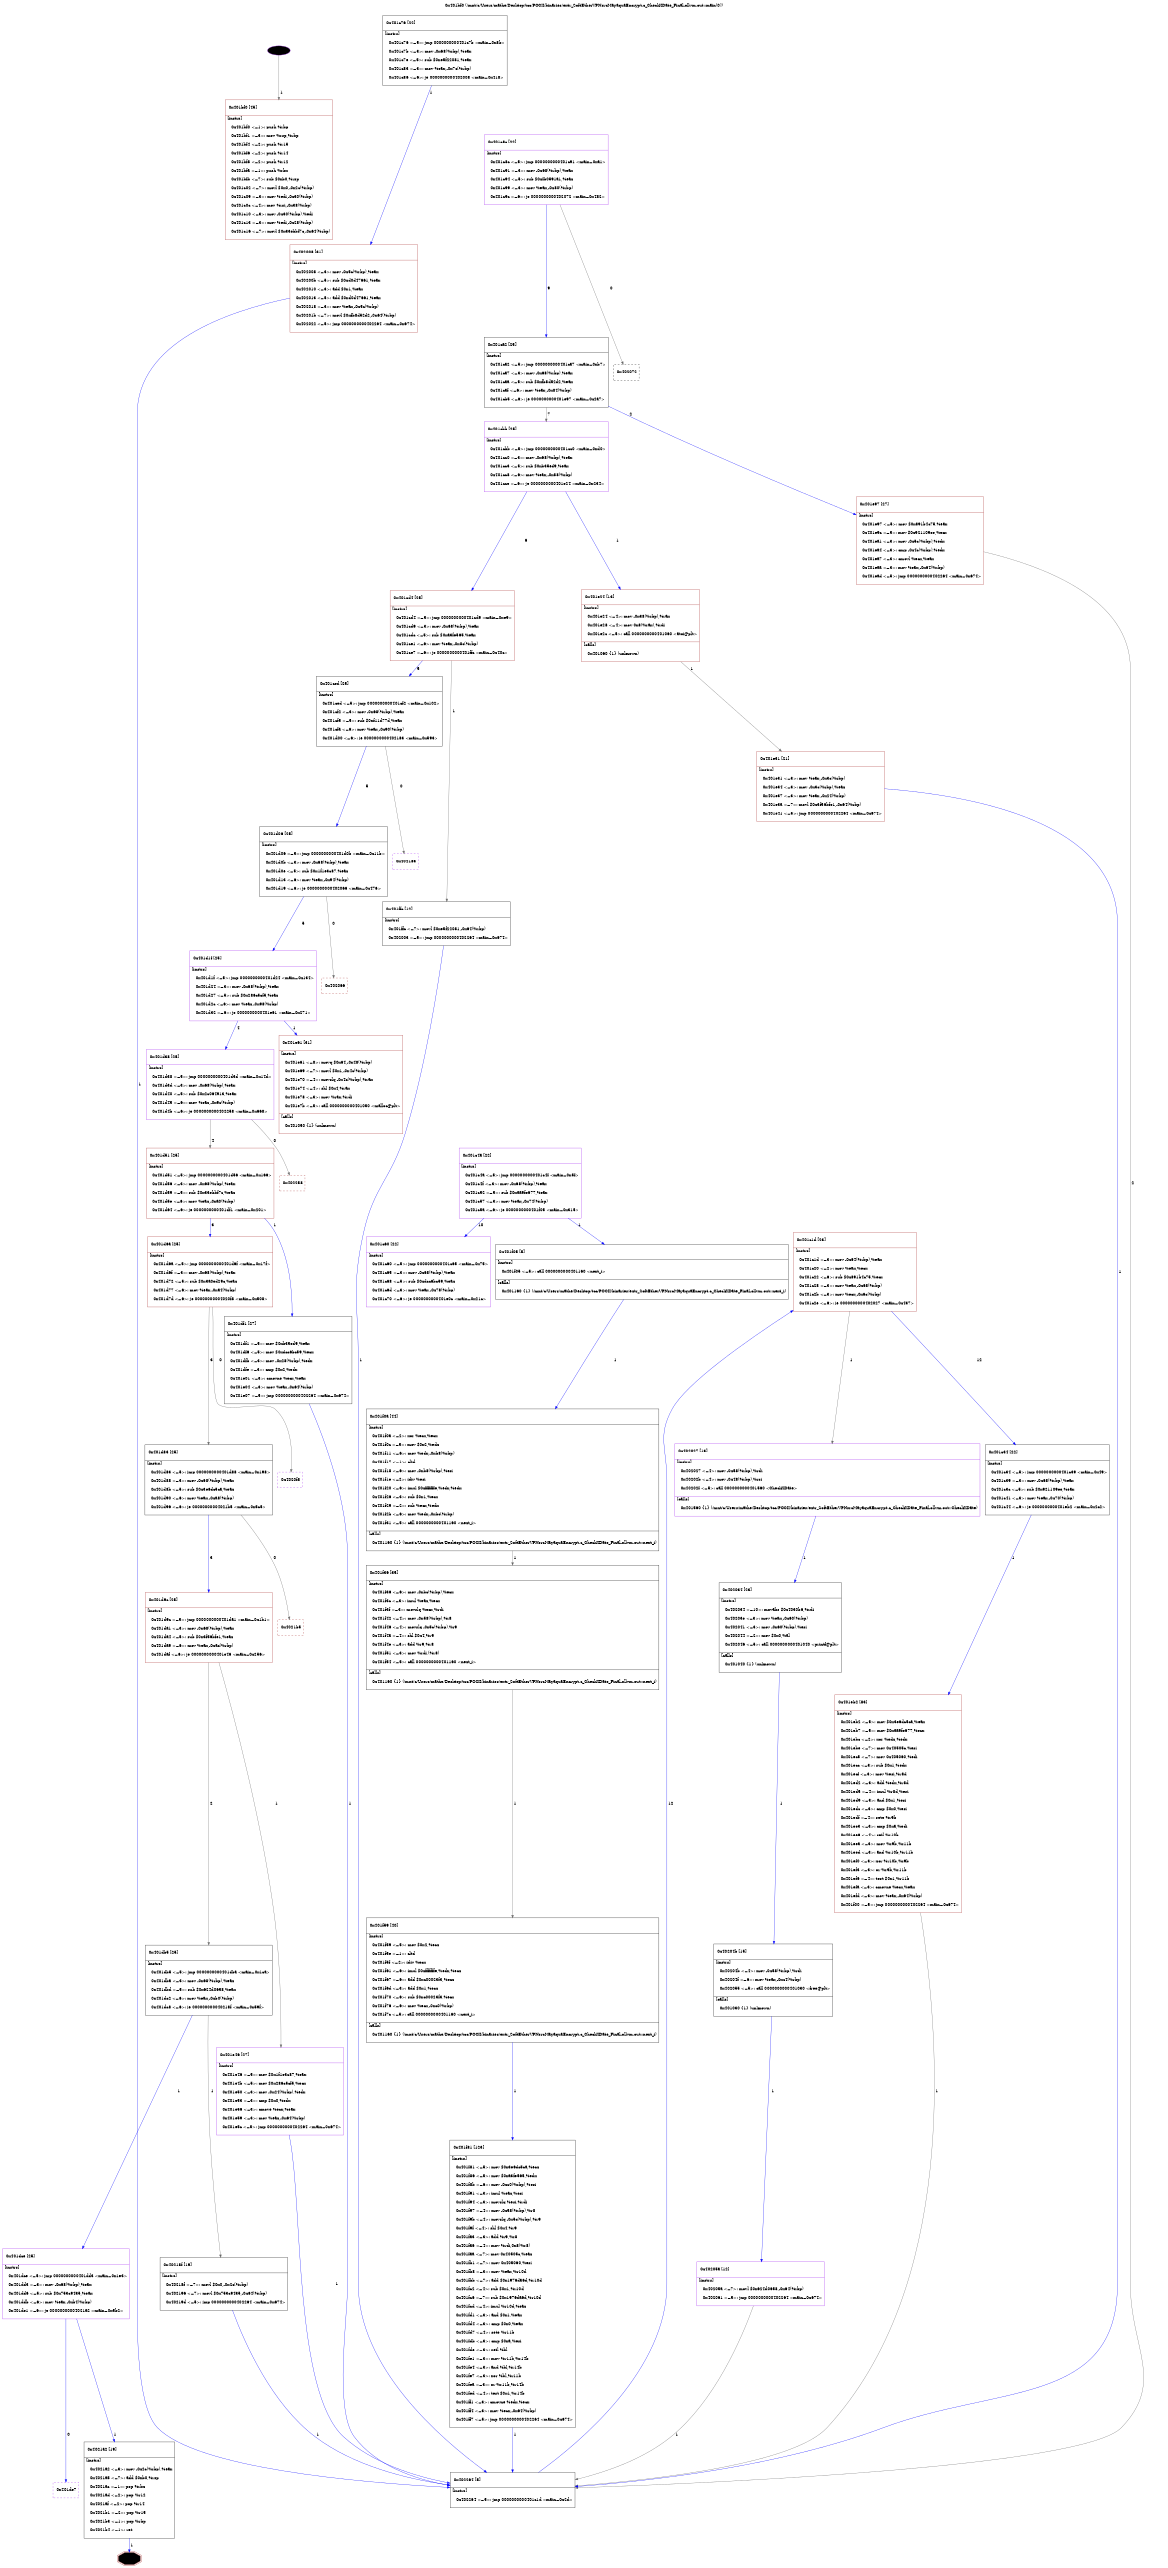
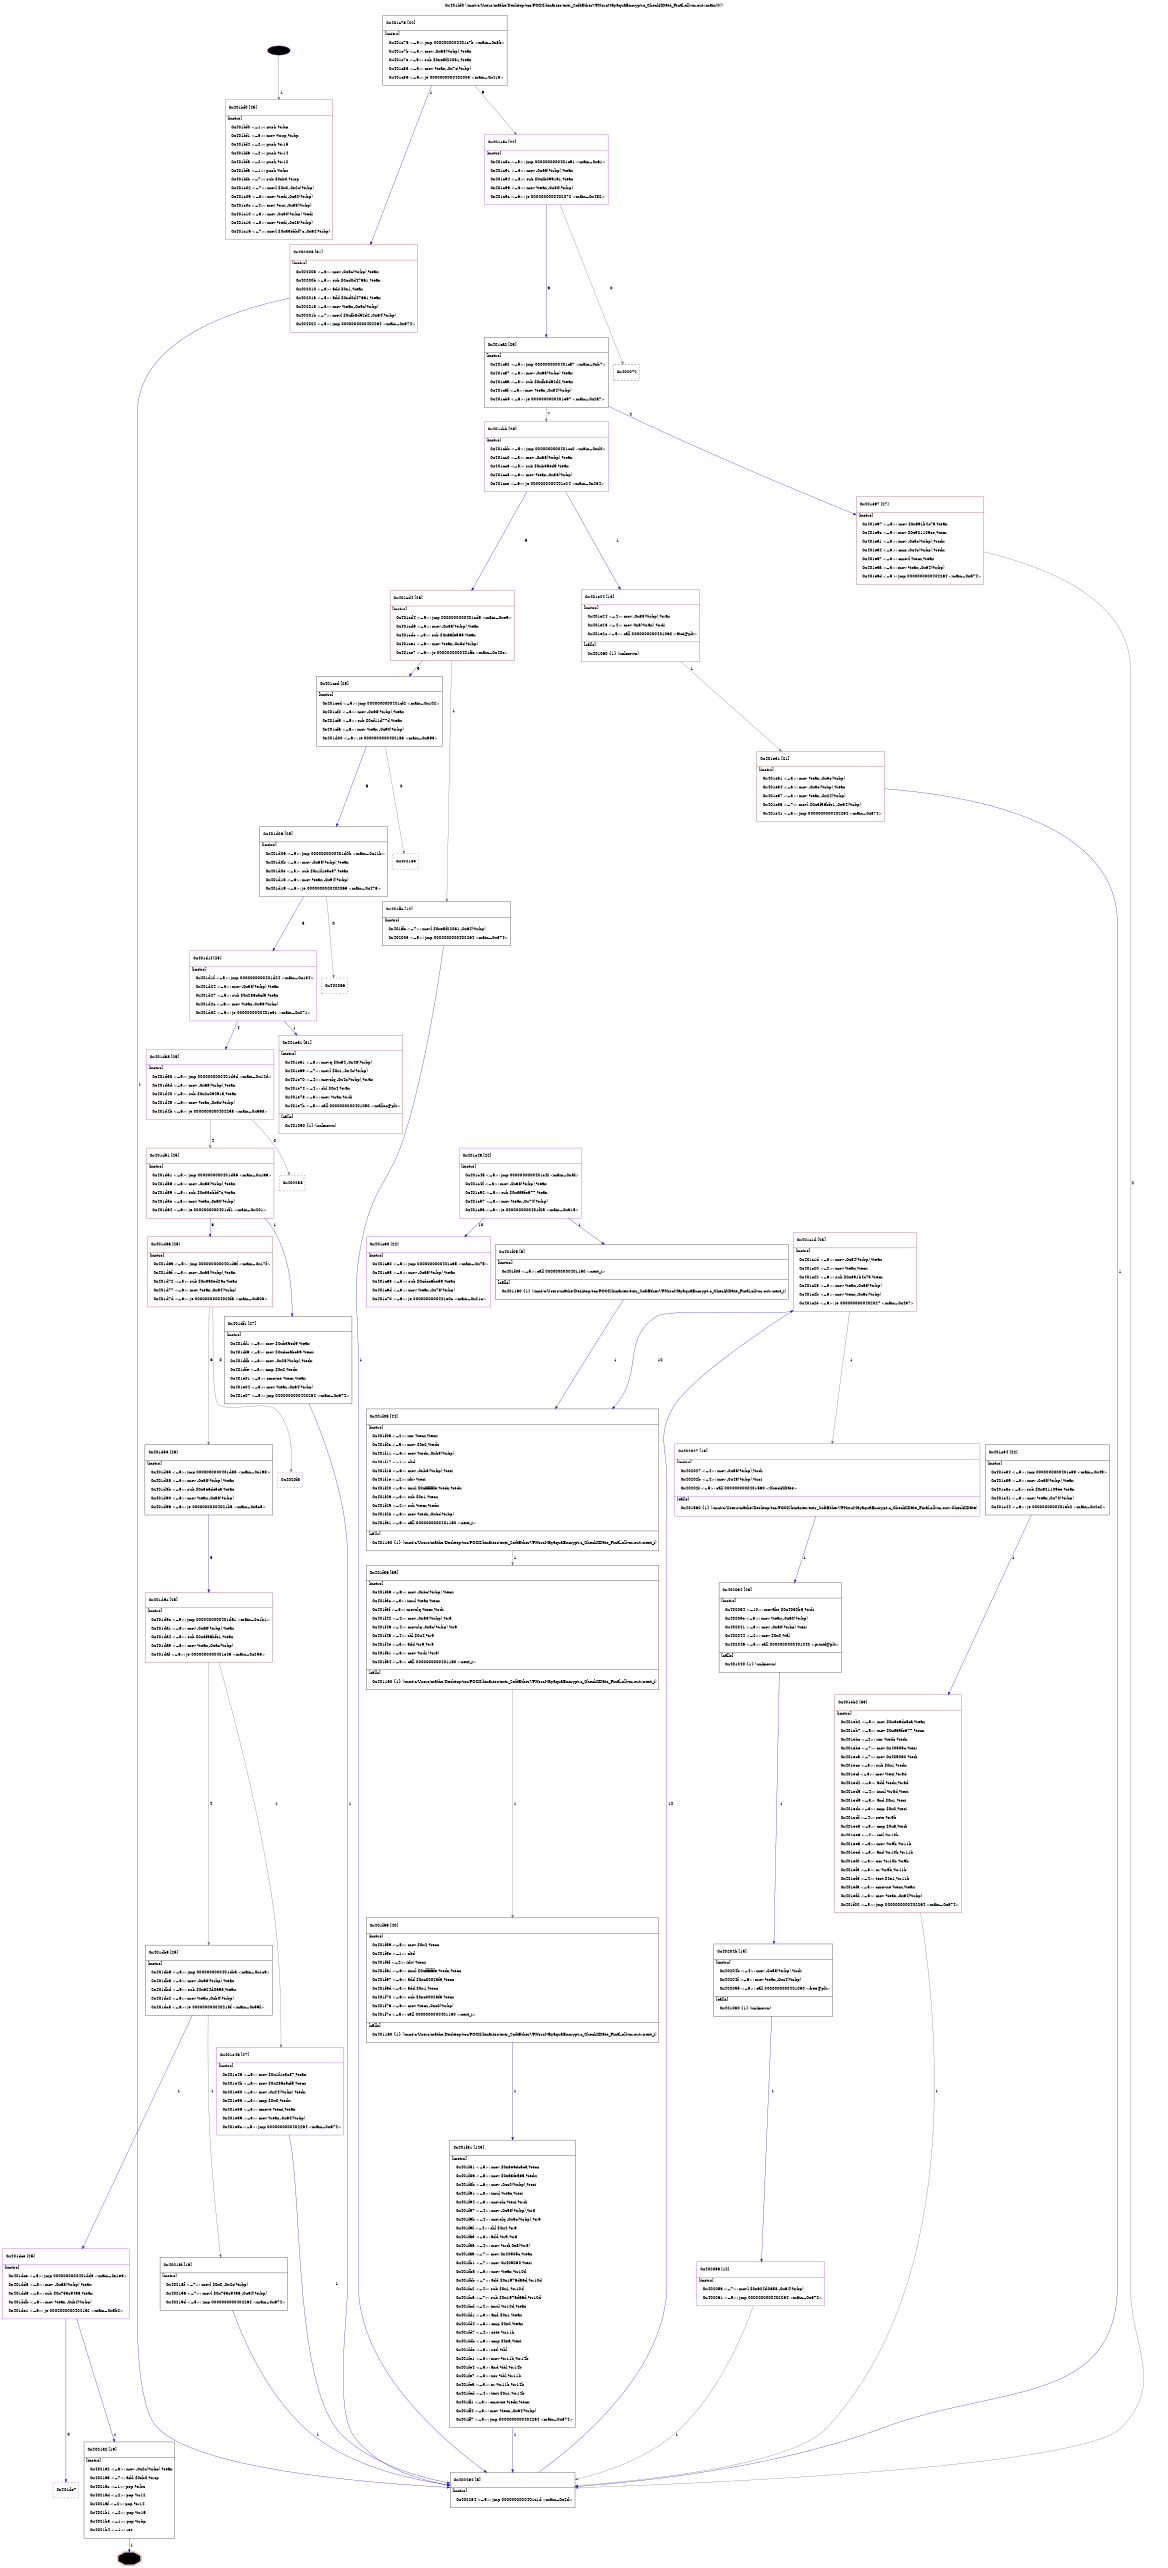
none -> (495, 109)
(953, 1377) -> (673, 1313)
(290, 1628) -> none
